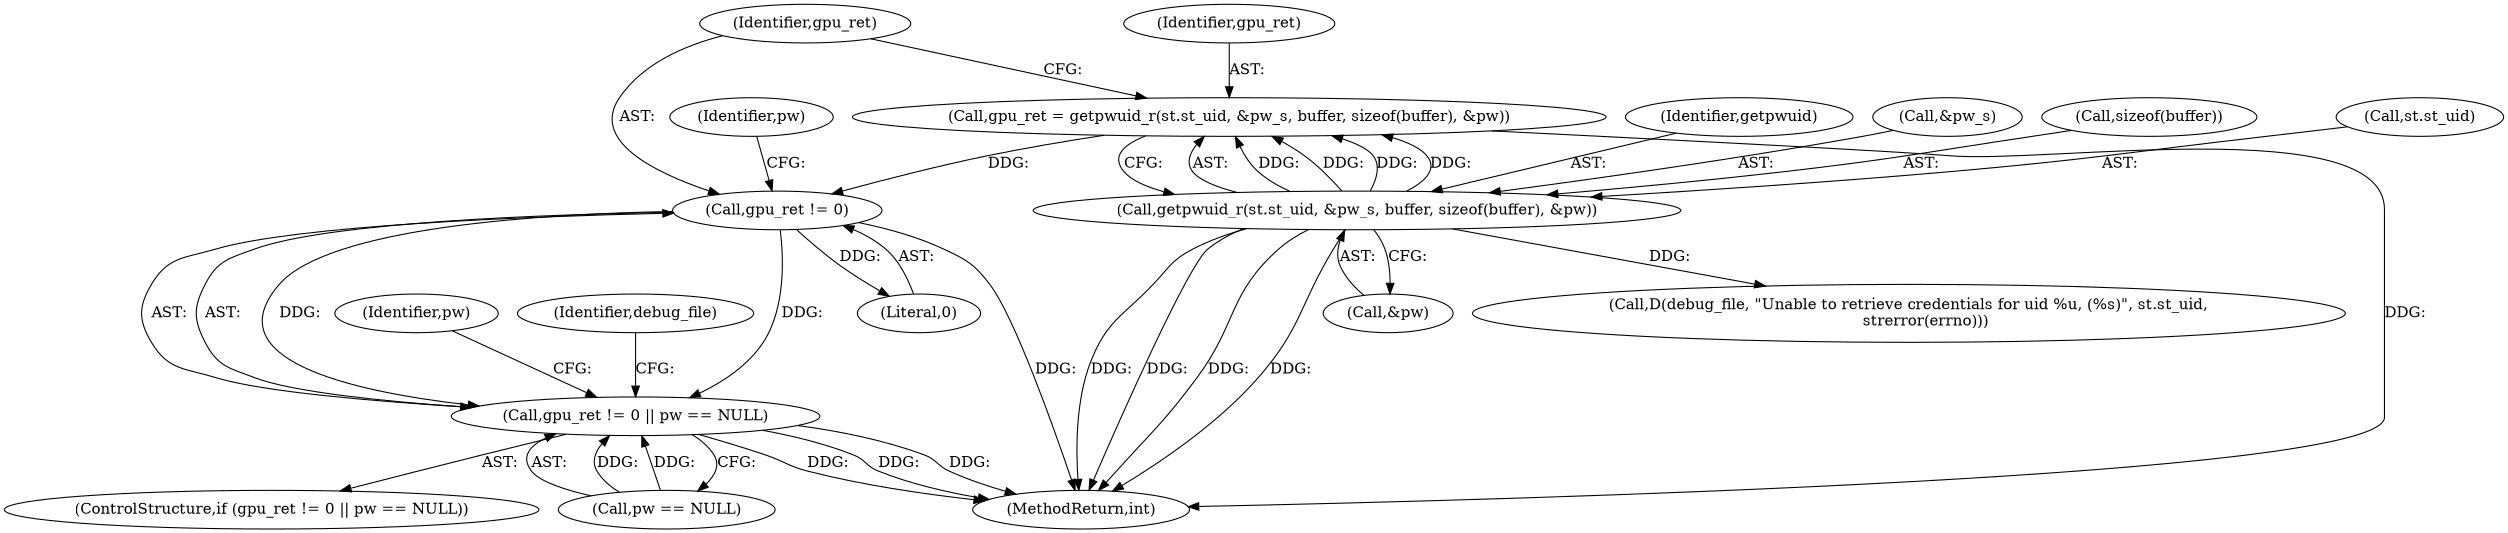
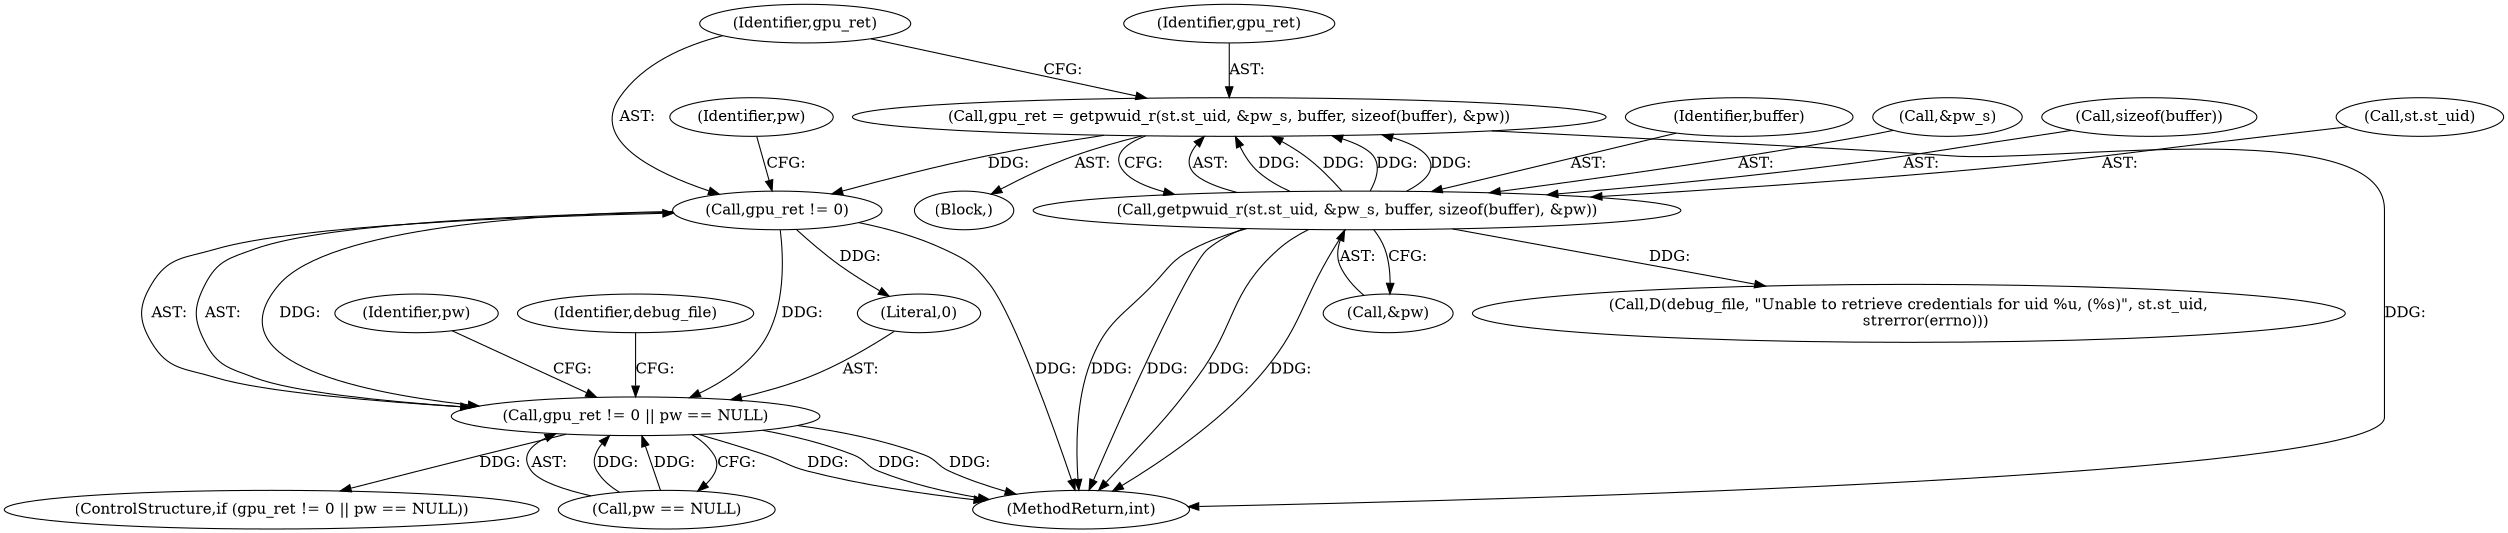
(1739, 117) -> (1739, 117)
none -> (964, 210)
(891, 254) -> (821, 372)
(502, 463) -> (502, 463)
